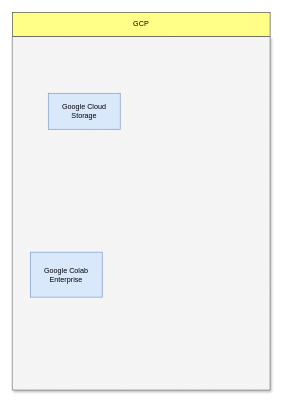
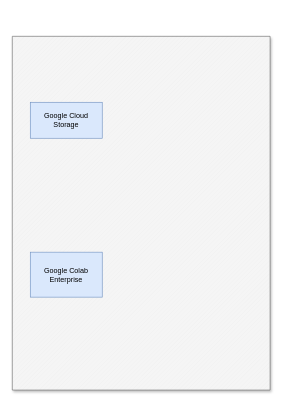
(141, 24) -> none
(84, 111) -> (66, 120)
